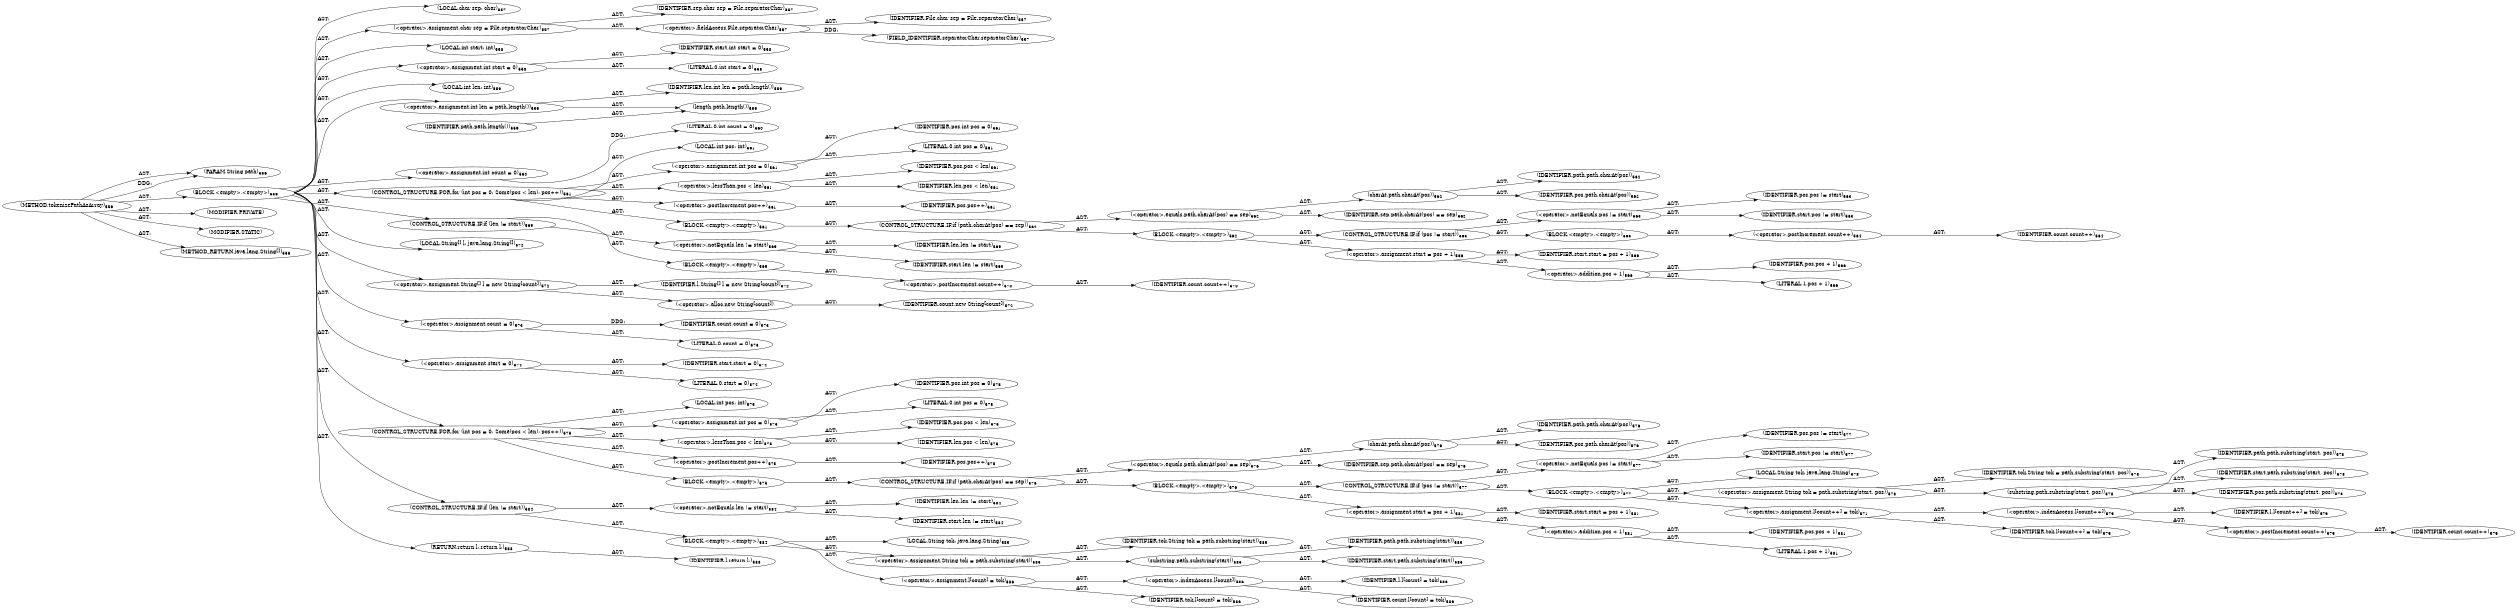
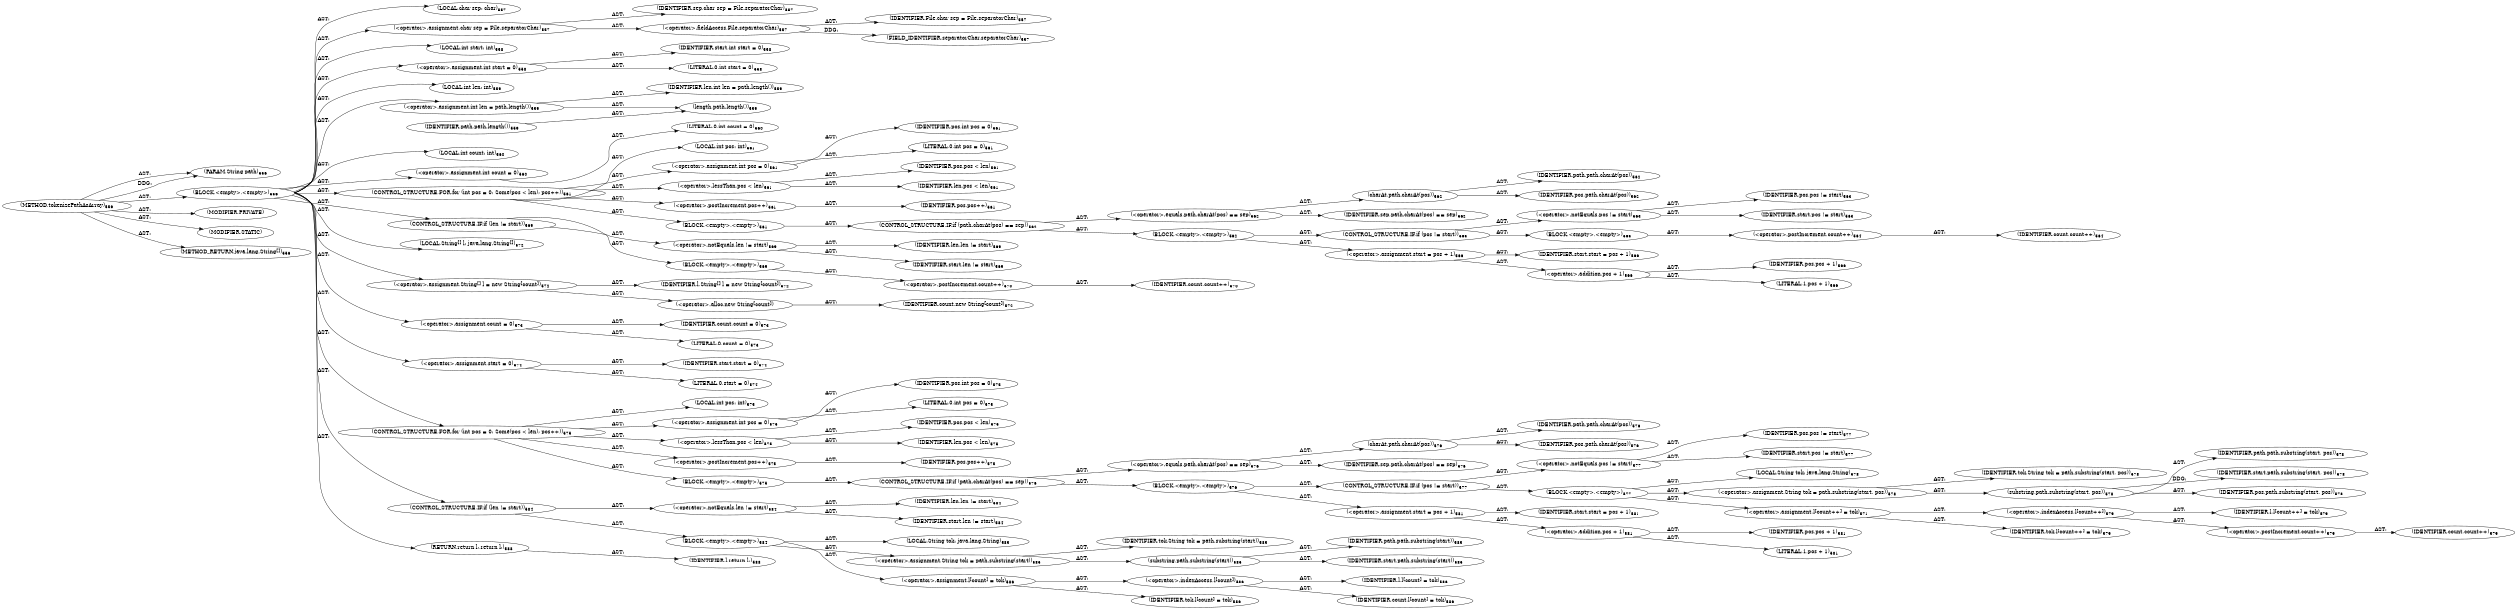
(619, 136) -> (619, 136)
none -> (472, 154)
(619, 322) -> (619, 322)
(2180, 479) -> (2180, 479)
